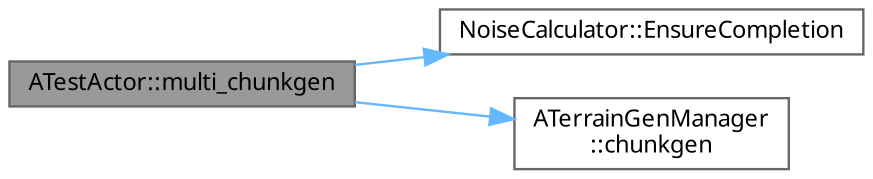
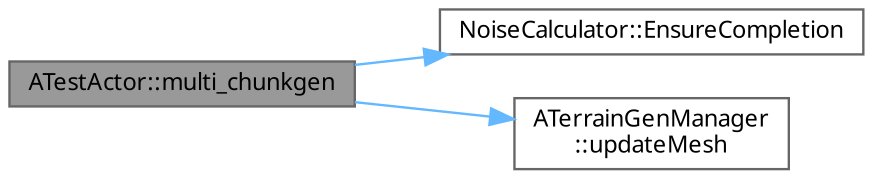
(652, 134) -> (652, 134)
